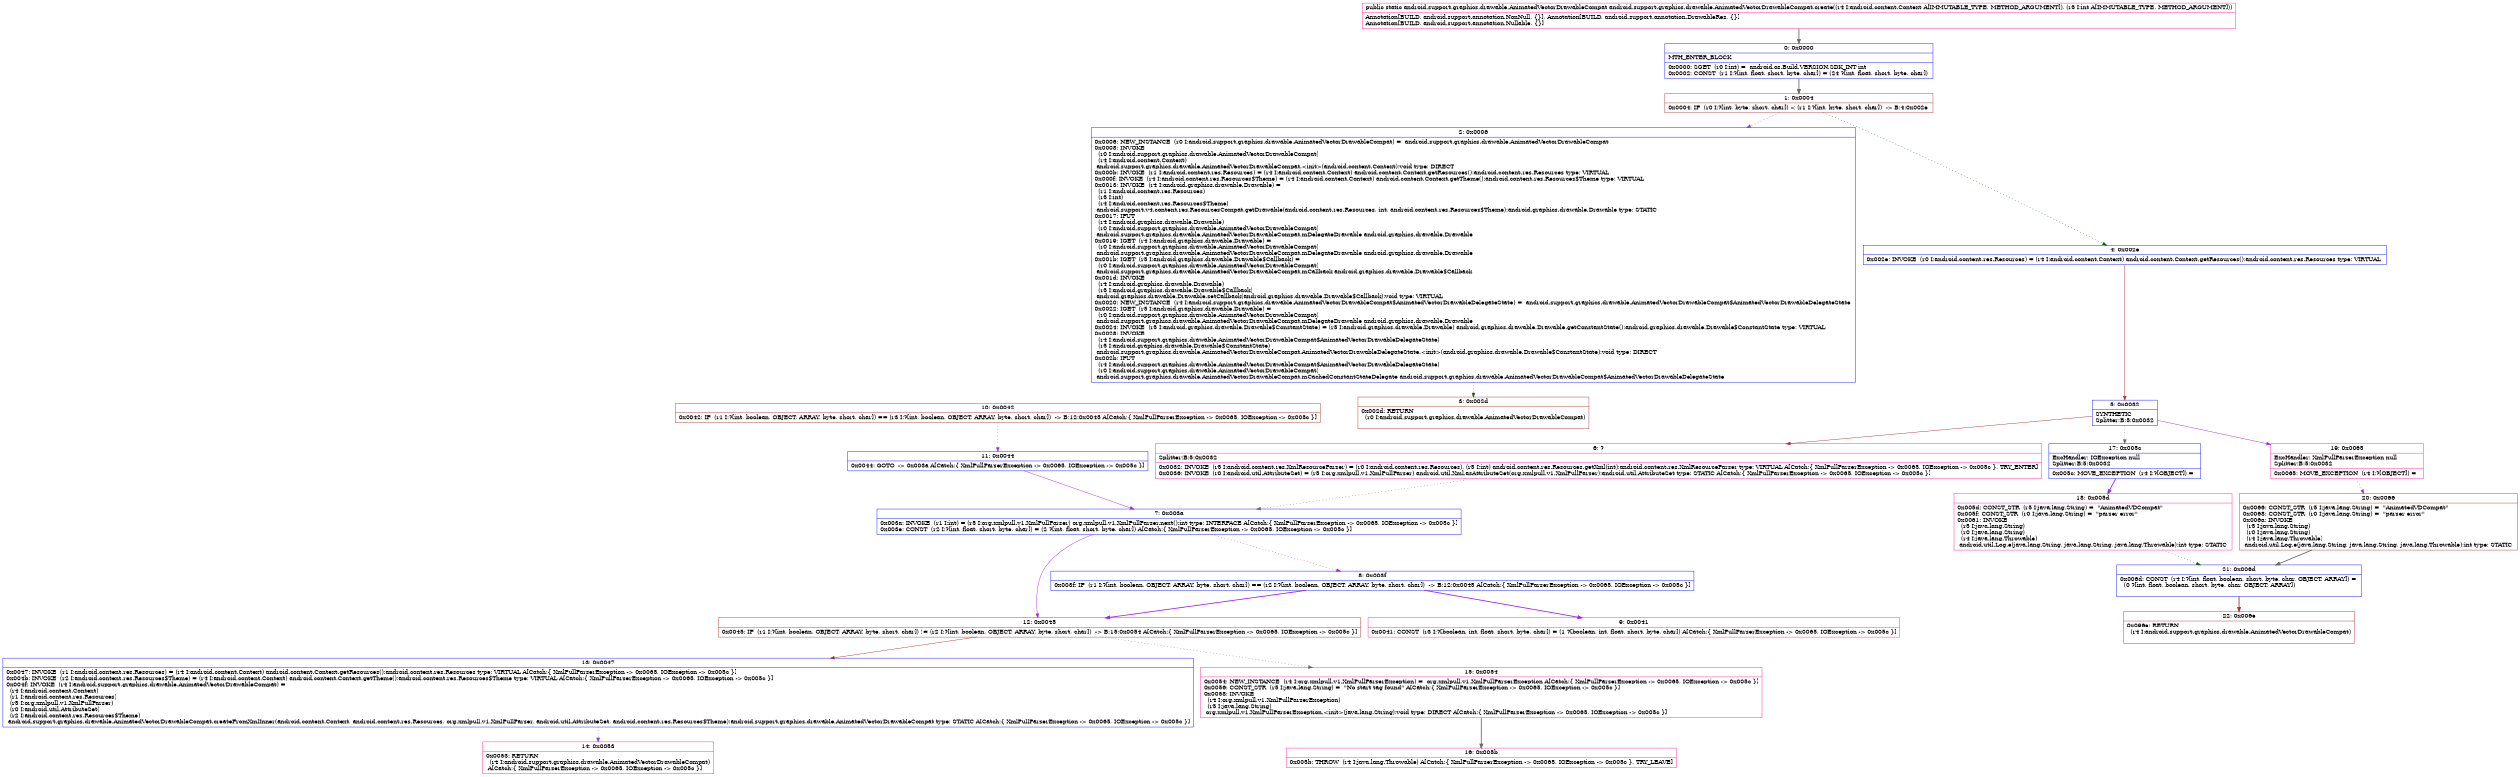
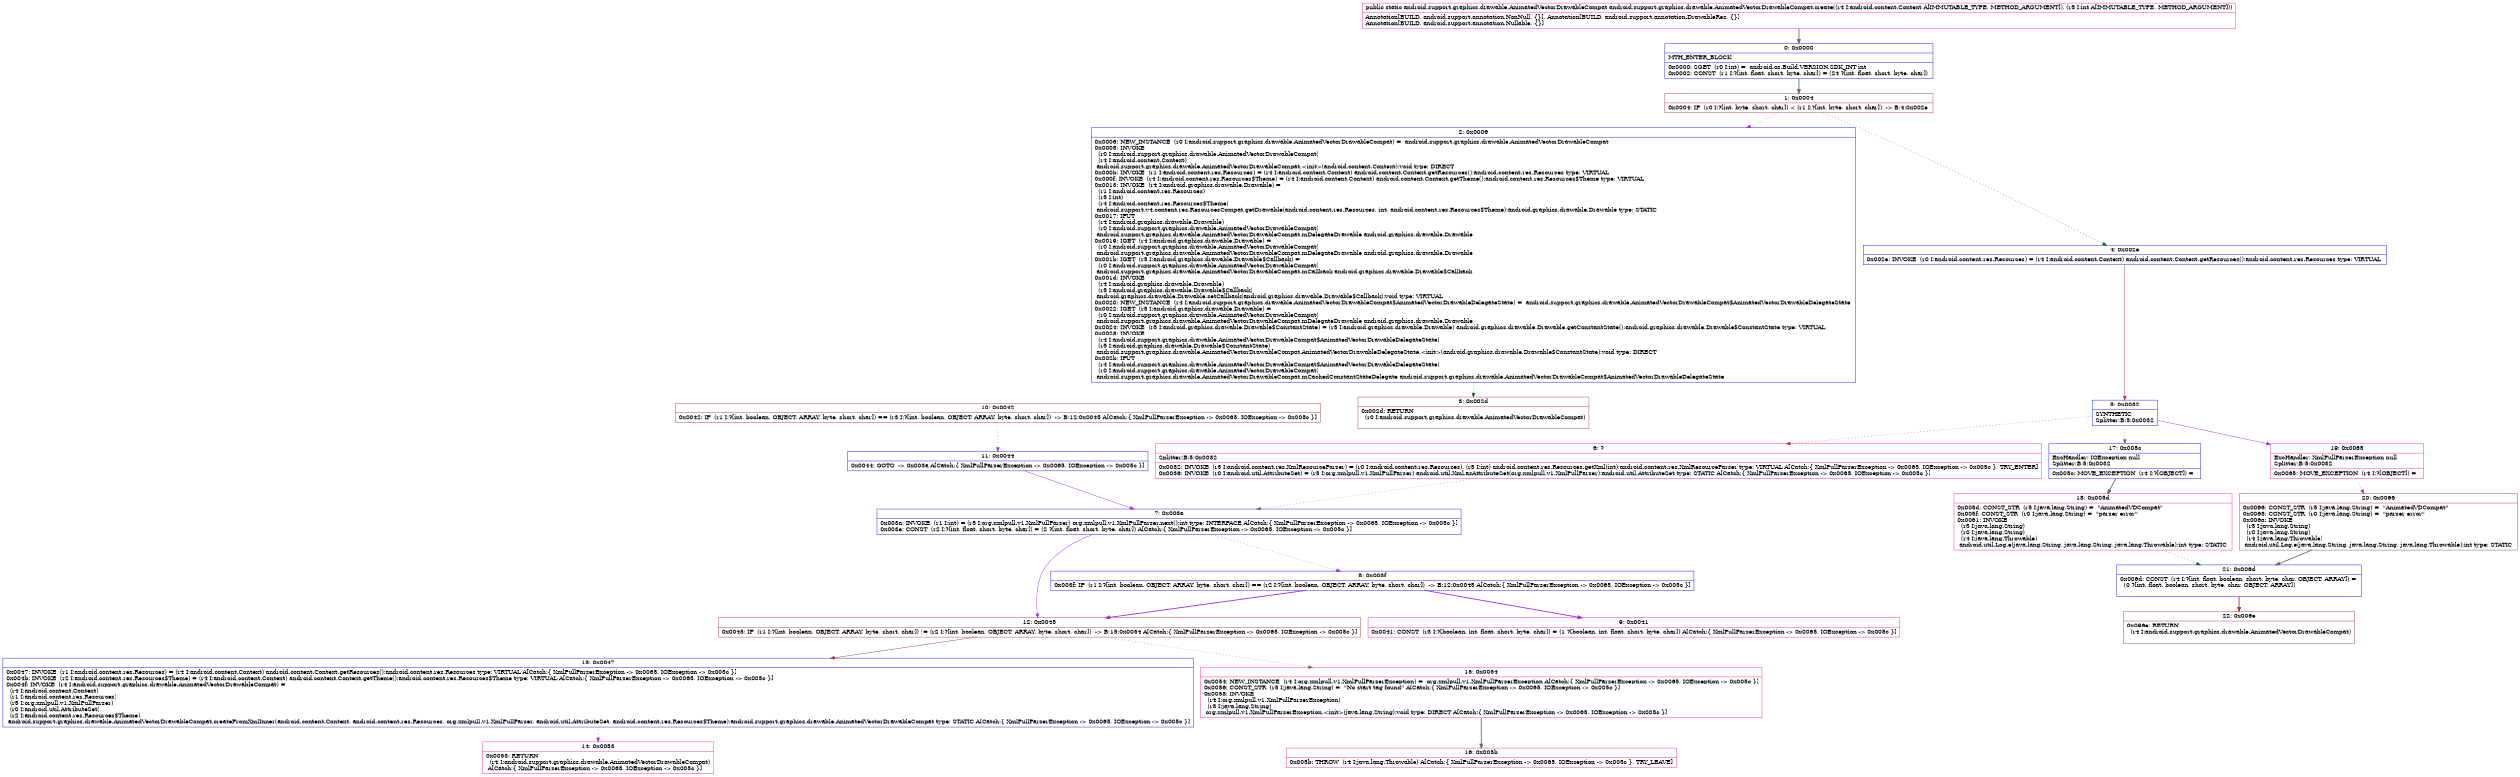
(1941, 430) -> (1941, 430)
(2113, 484) -> (2113, 484)
